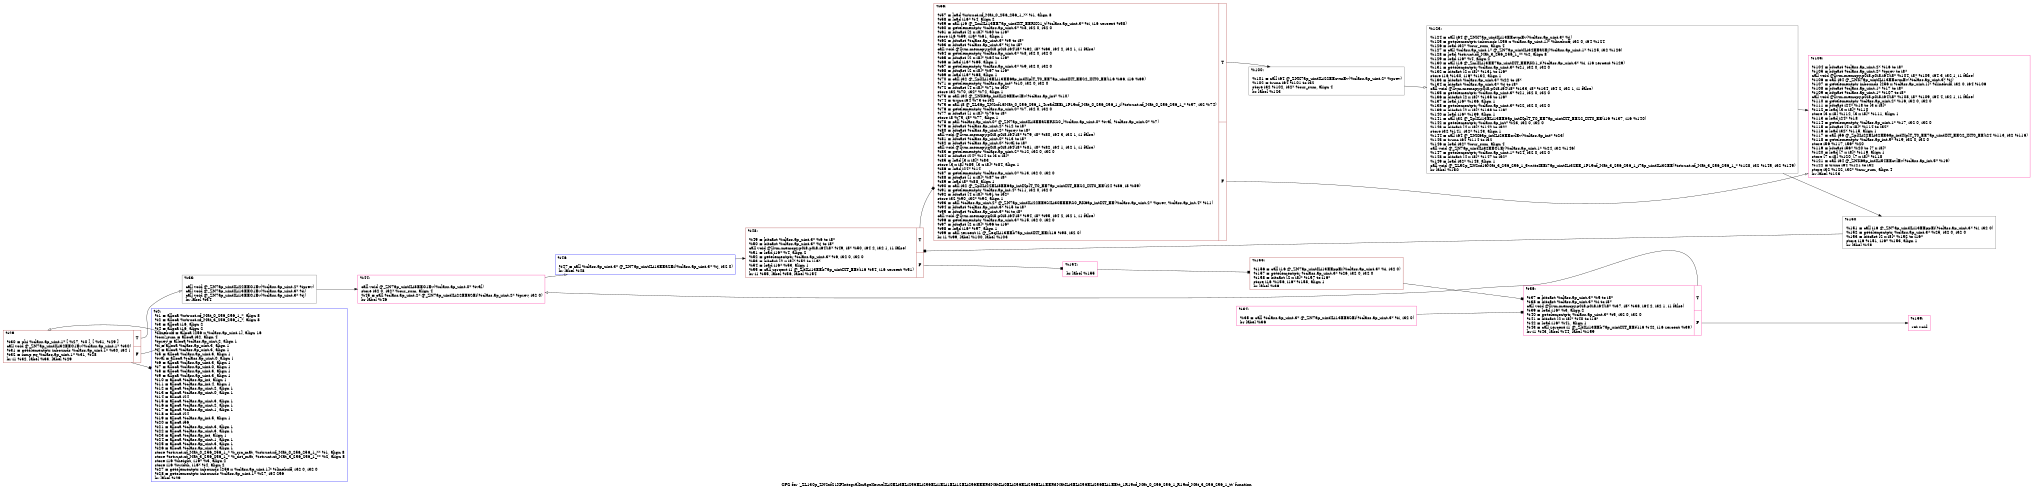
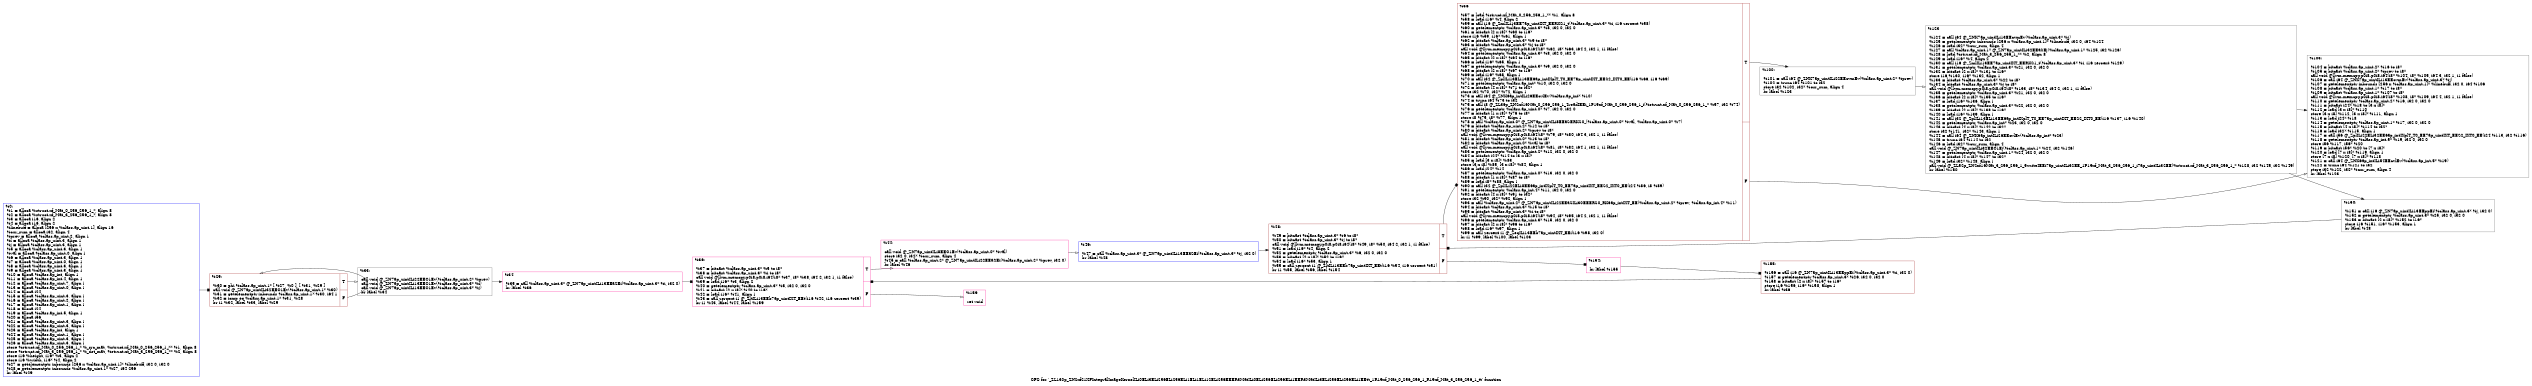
(1919, 116) -> (2418, 116)
(336, 289) -> (496, 282)
(1804, 323) -> (916, 295)
(140, 365) -> (203, 290)
(193, 389) -> (45, 283)
